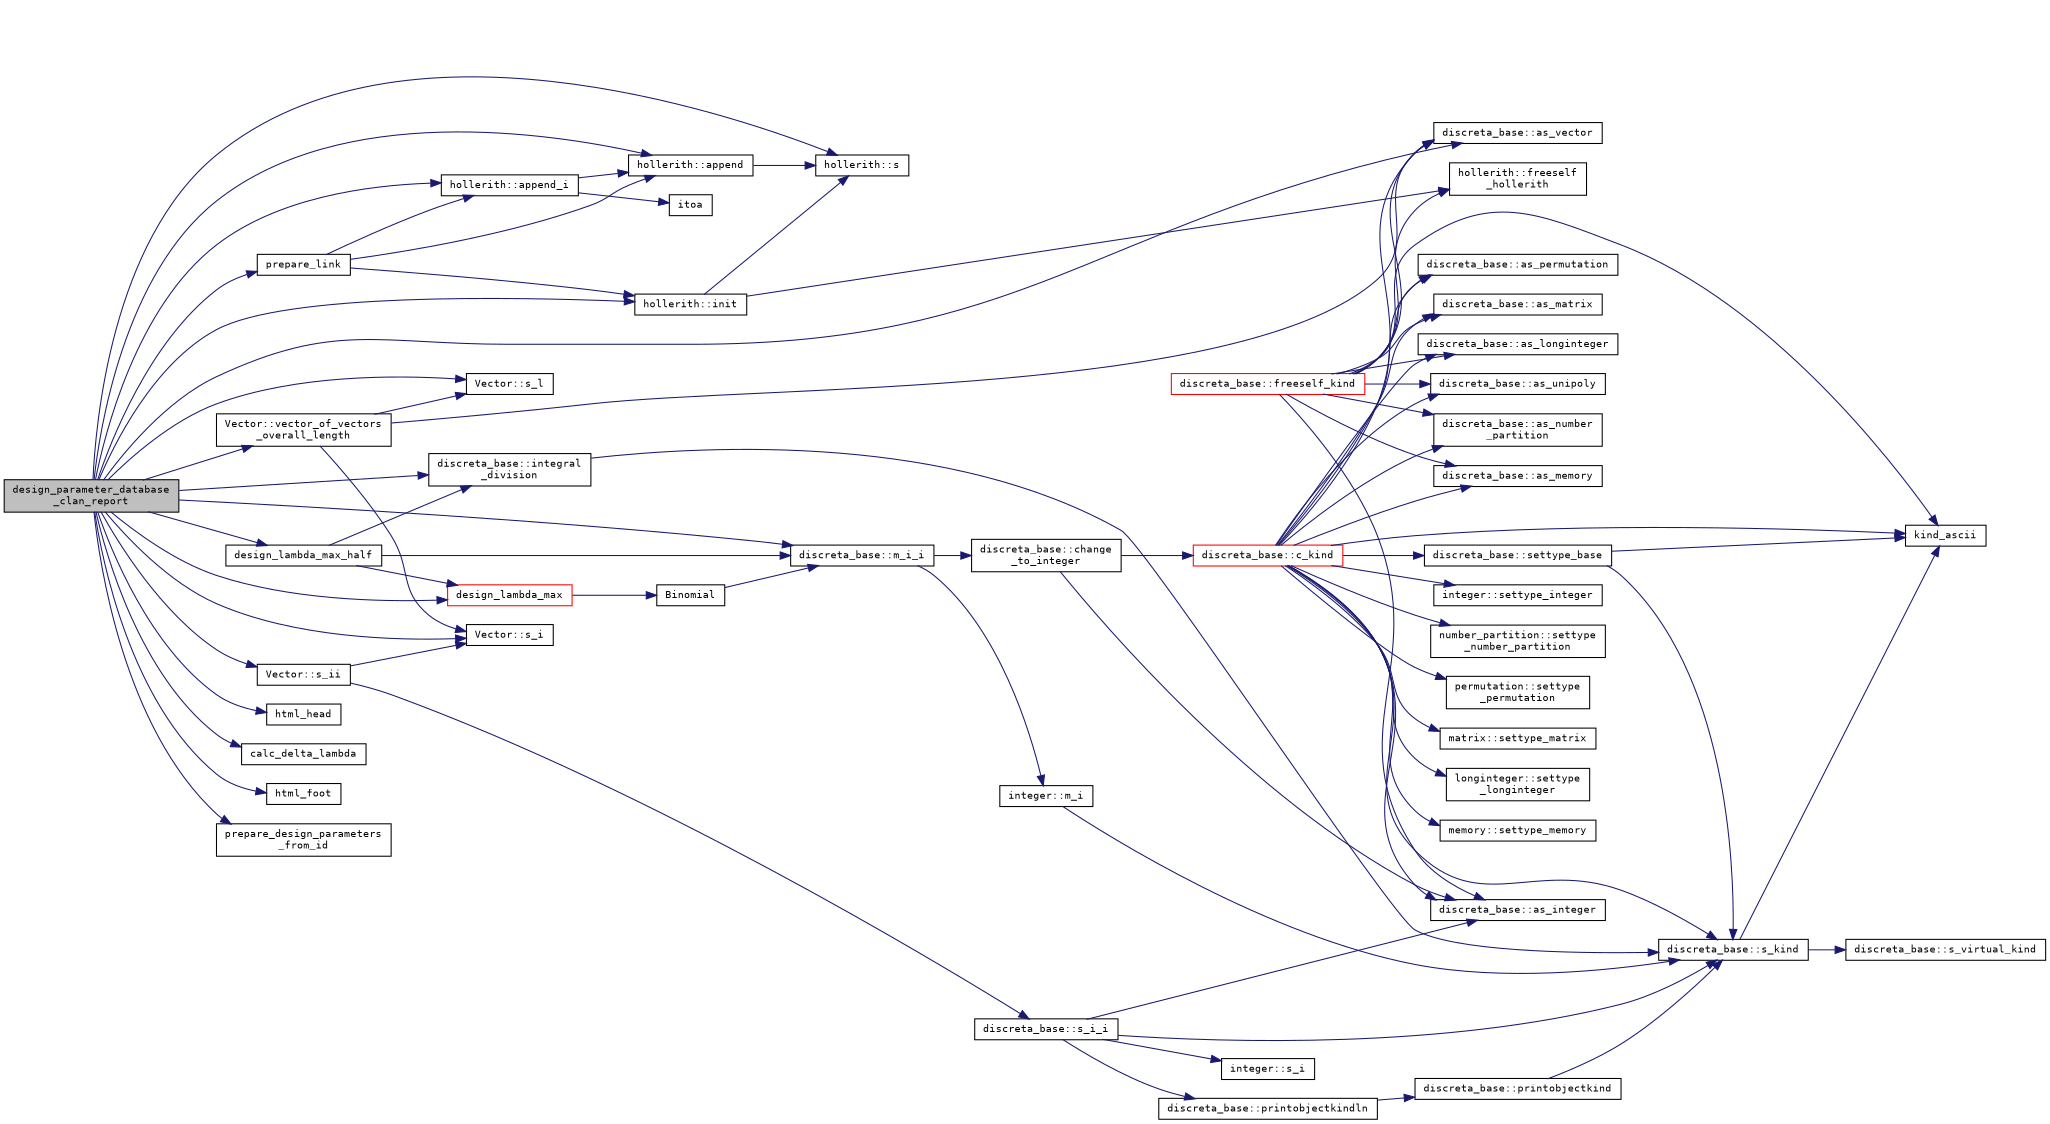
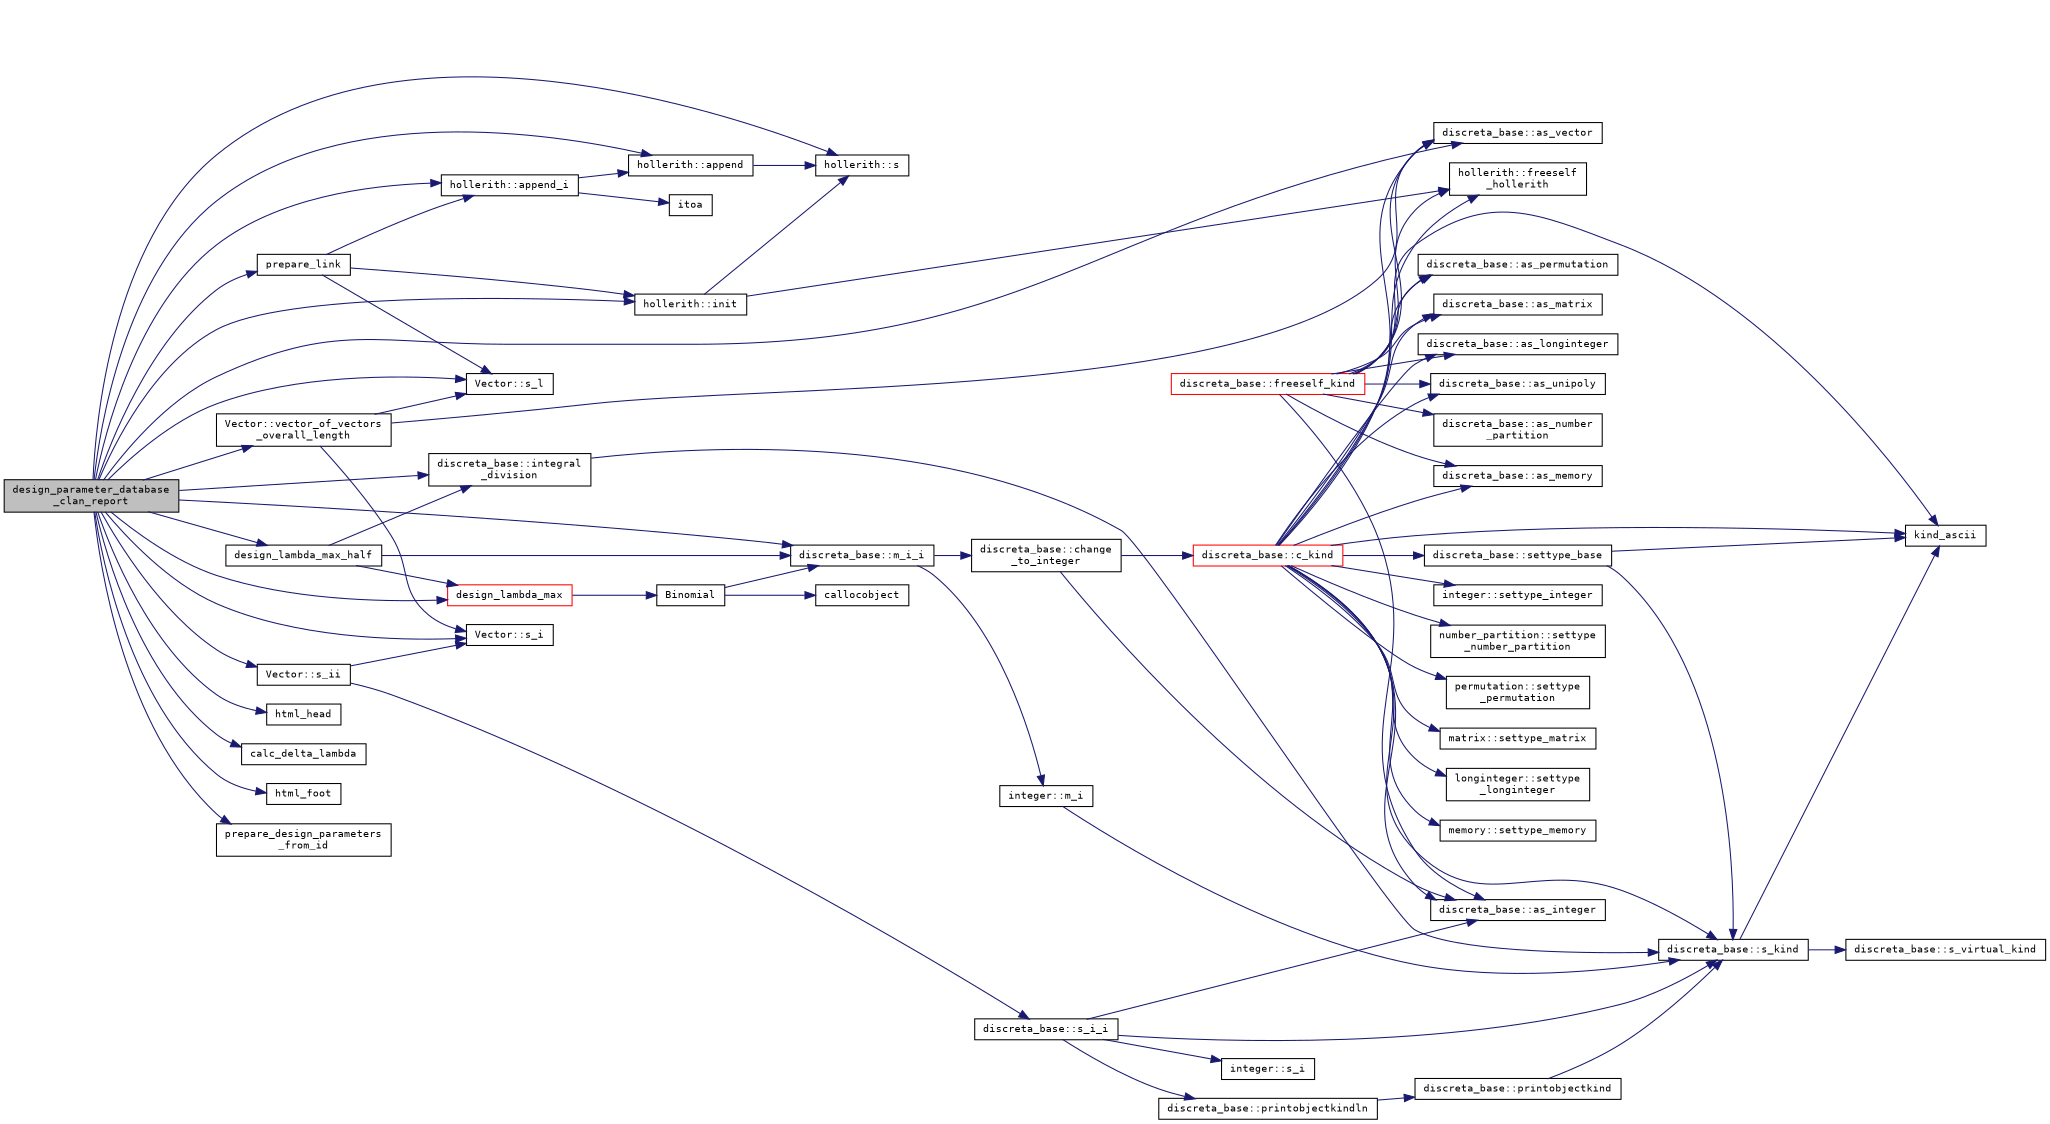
(502, 231) -> (402, 322)
(1349, 494) -> (1387, 374)
none -> (862, 595)
